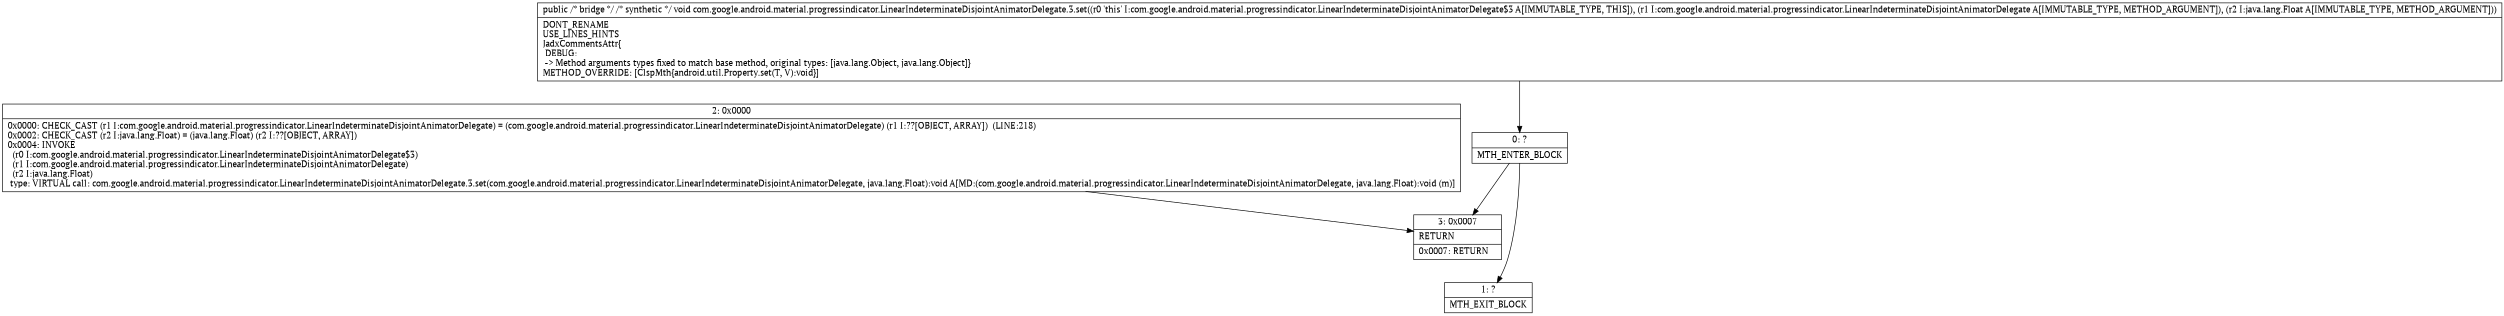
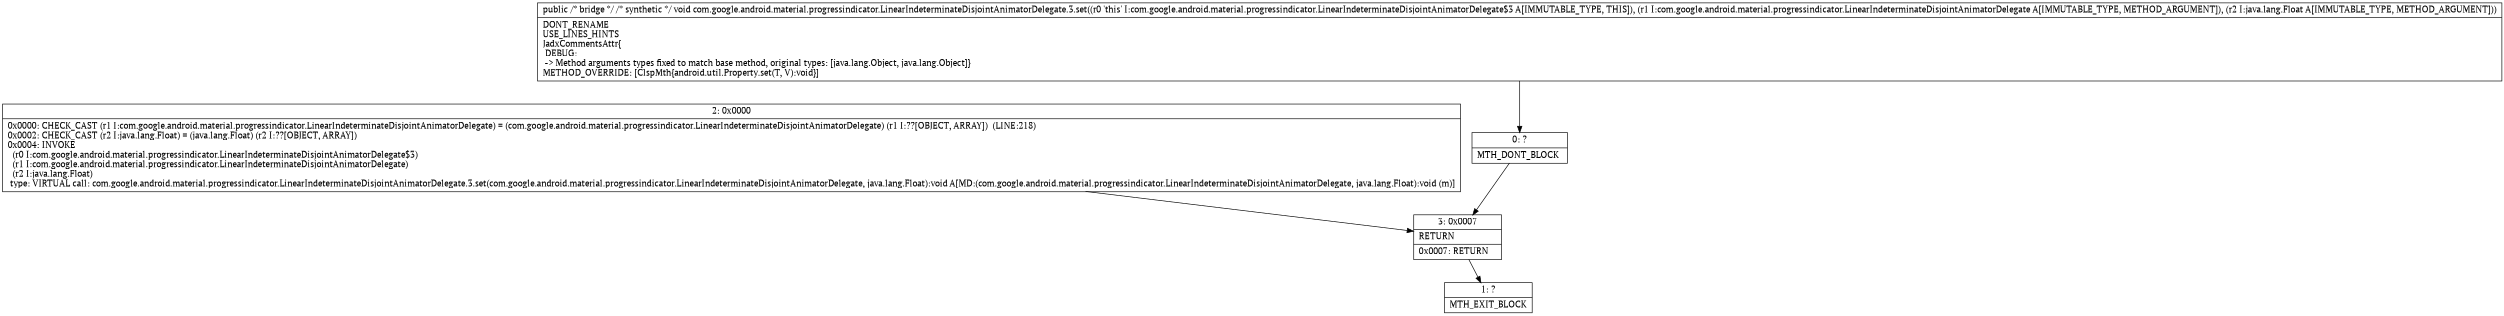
(1520, 155) -> (1518, 155)
(1516, 221) -> (1473, 268)
